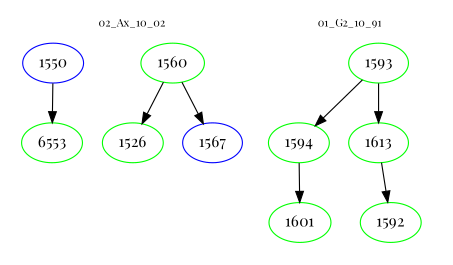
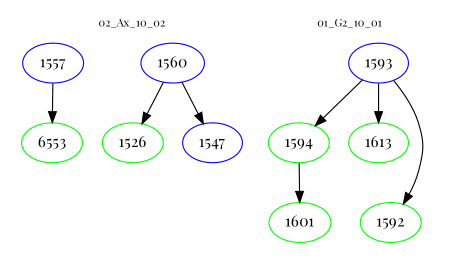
(350, 24) -> (350, 24)
(53, 63) -> (53, 63)
(173, 63) -> (173, 63)
(379, 63) -> (379, 63)
(213, 143) -> (213, 143)
(384, 177) -> (422, 135)
